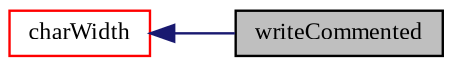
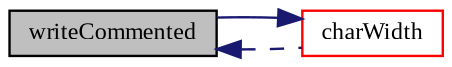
none -> (272, 49)
